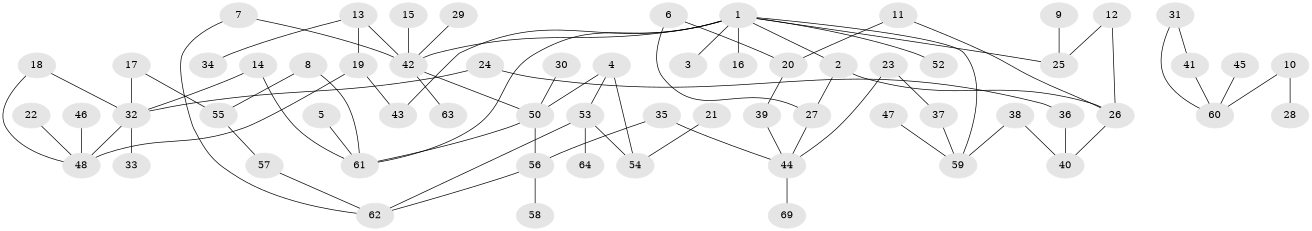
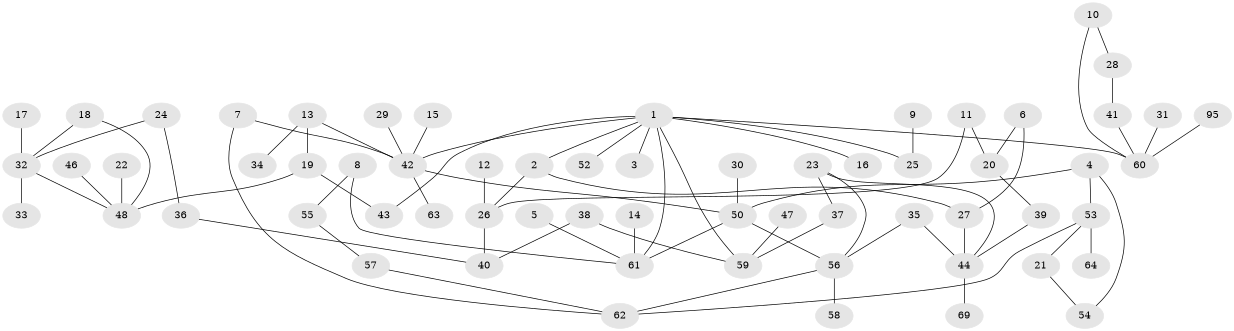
(1086, 40) -> none
(1183, 40) -> (1113, 91)
(1240, 65) -> (1213, 116)
(175, 90) -> none
(196, 92) -> none
none -> (900, 132)
(610, 140) -> (1066, 241)
none -> (865, 209)
